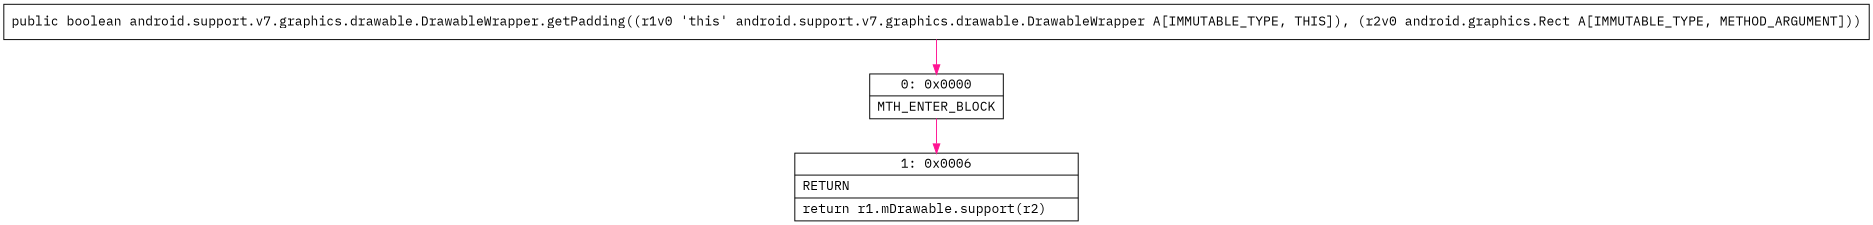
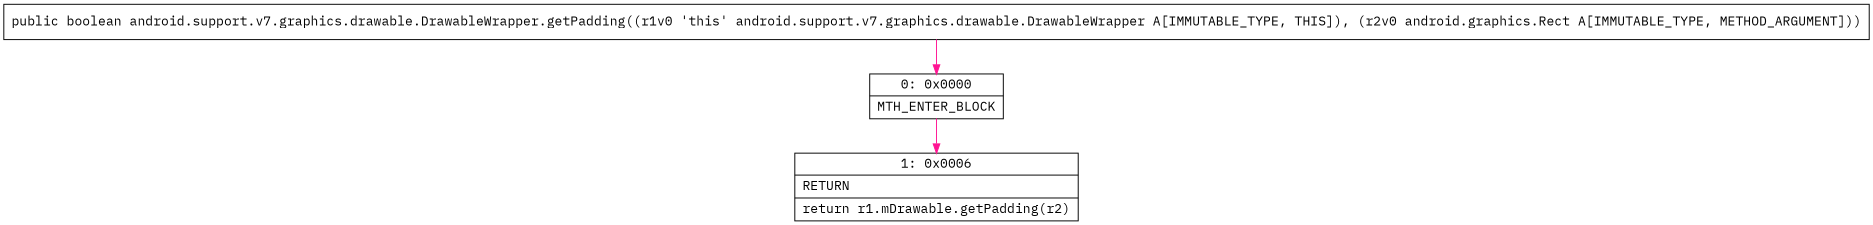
(925, 209) -> (937, 209)
